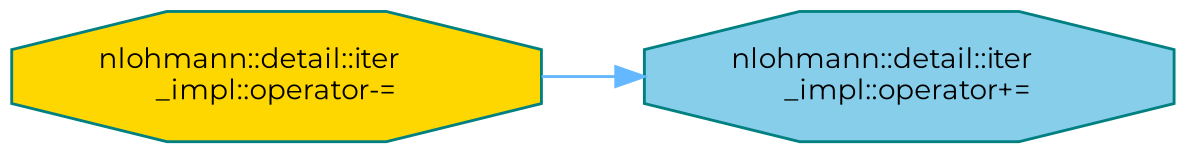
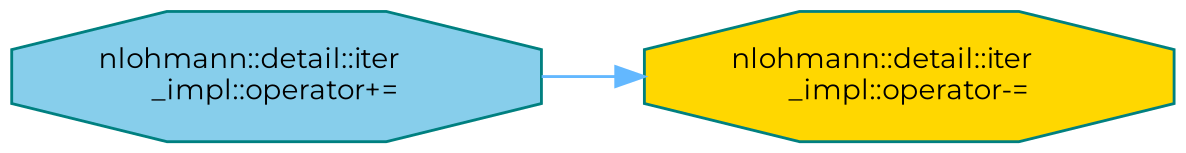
(579, 77) -> (579, 77)
